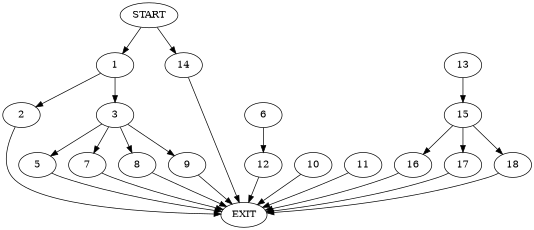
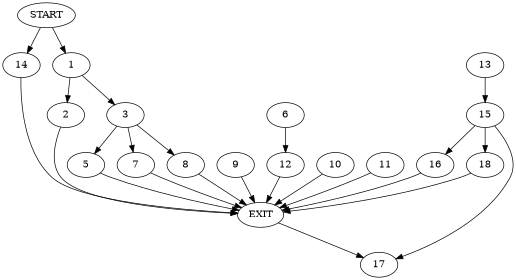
(148, 138) -> none
(362, 197) -> (318, 239)
